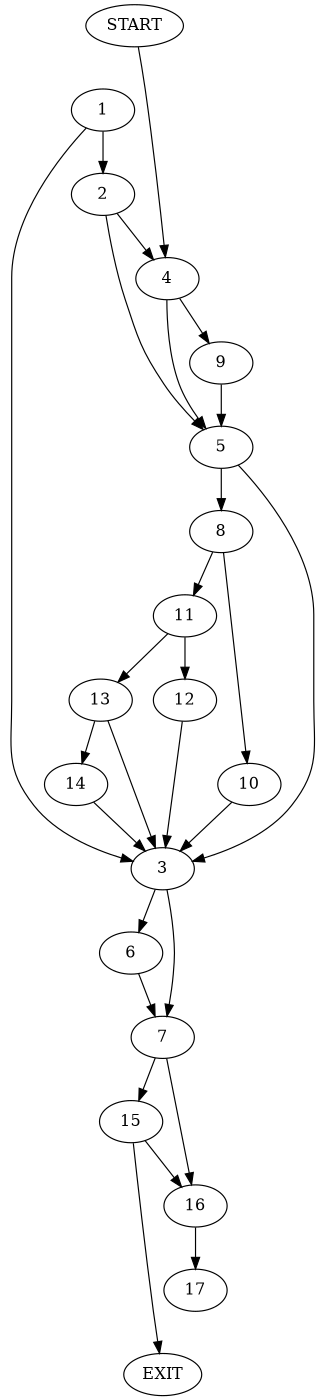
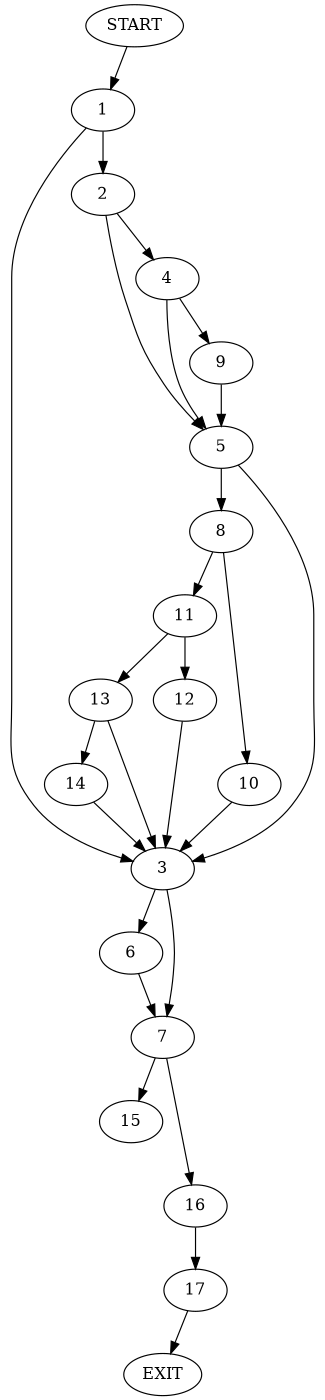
(153, 146) -> (121, 62)
(160, 1159) -> none
(145, 1243) -> (181, 1327)
